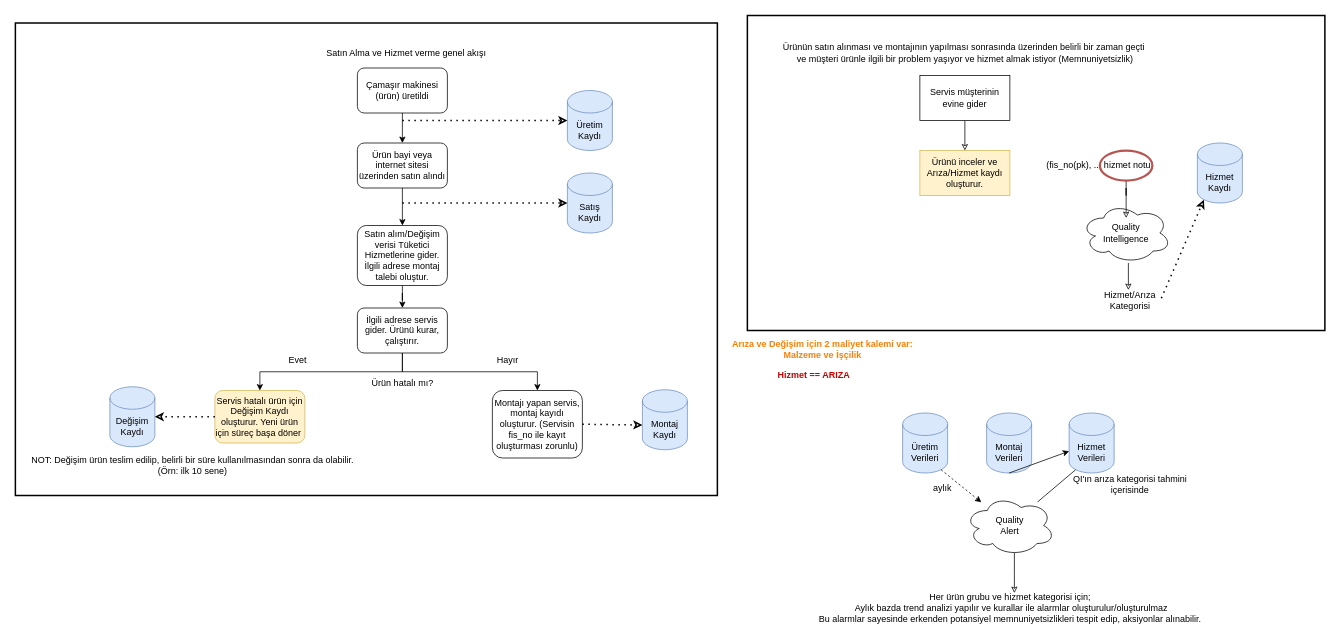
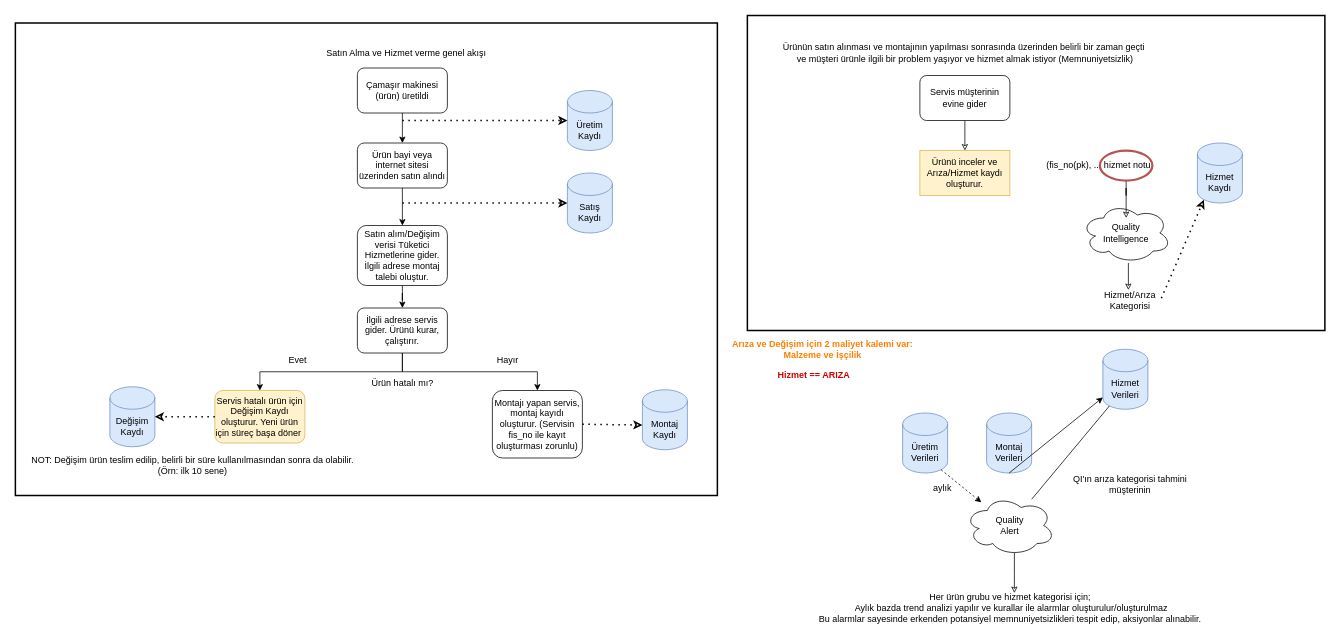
(965, 98) -> (965, 98)
(1092, 443) -> (1125, 379)
(1130, 484) -> (1130, 484)
